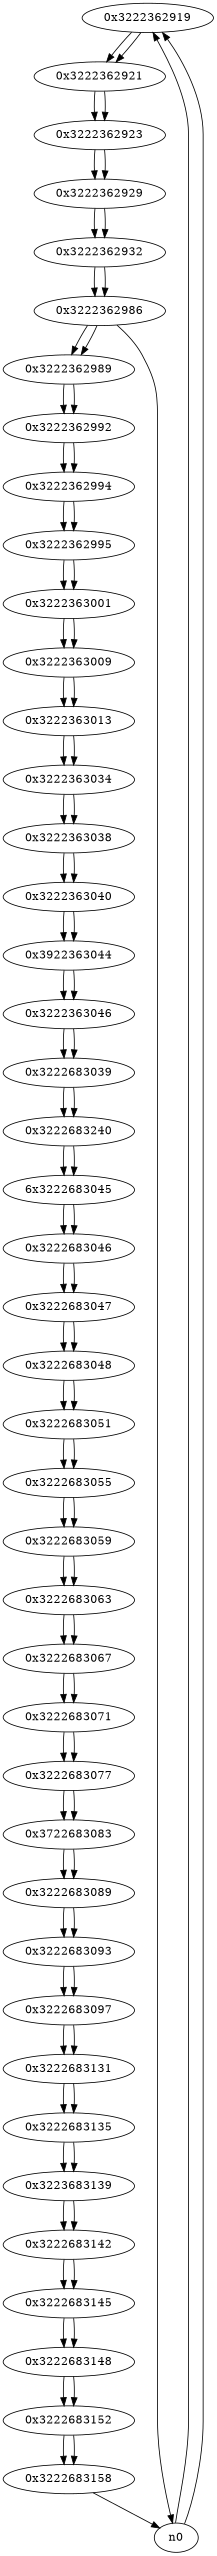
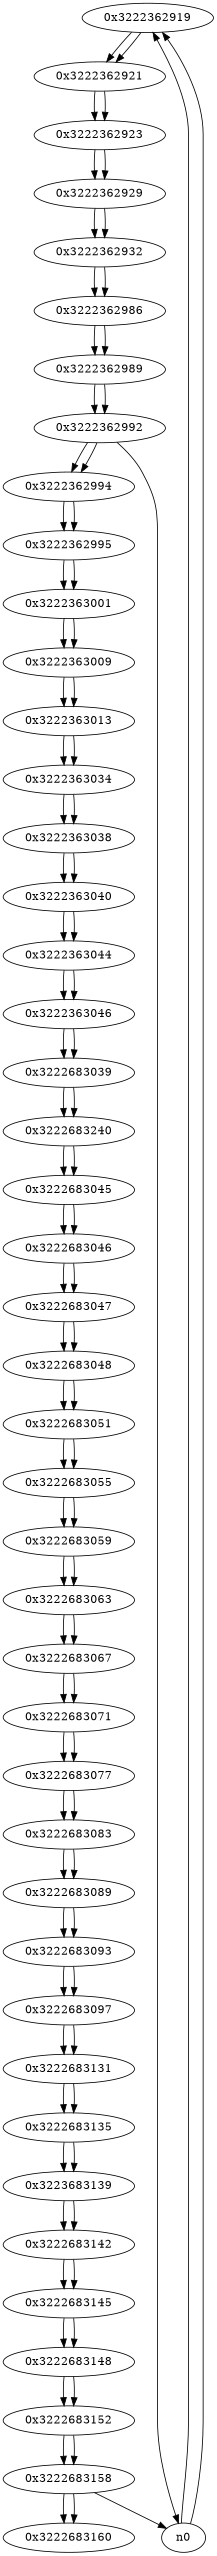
(69, 956) -> (69, 956)
(69, 1190) -> (69, 1190)
(158, 1415) -> (158, 1474)
(69, 1835) -> (69, 1835)
none -> (69, 2538)
